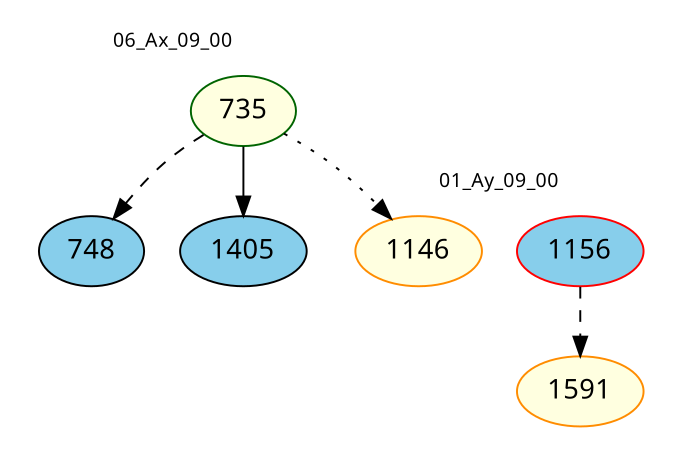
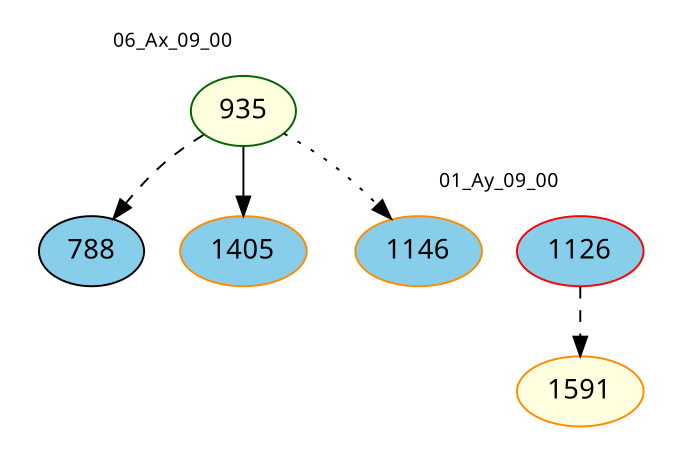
(243, 111) -> (243, 111)
(92, 251) -> (92, 251)
(243, 251) -> (243, 251)
(419, 251) -> (419, 251)
(580, 251) -> (580, 251)
